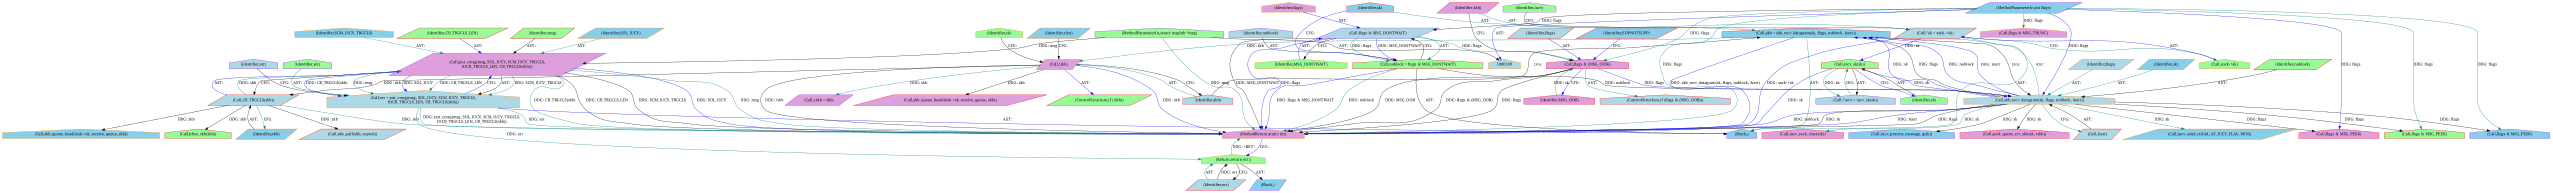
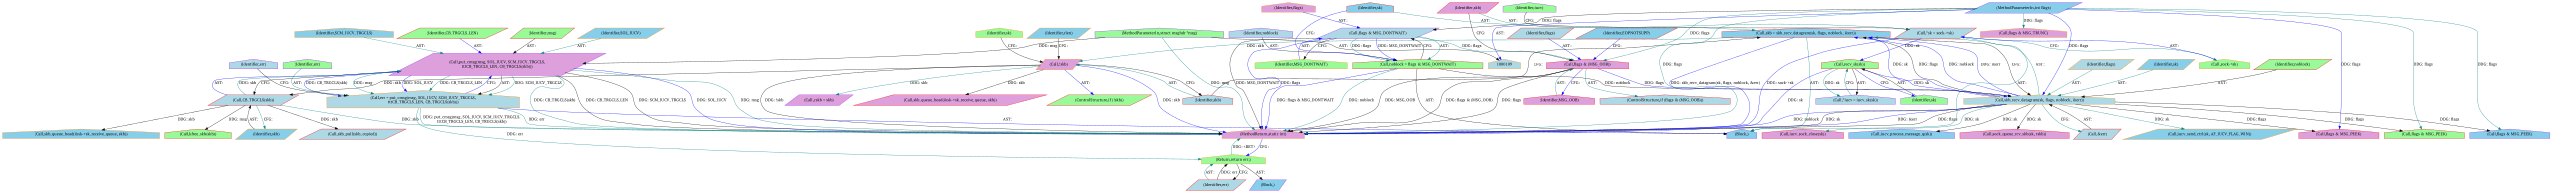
(1562, 83) -> (1562, 83)
(238, 119) -> (238, 119)
